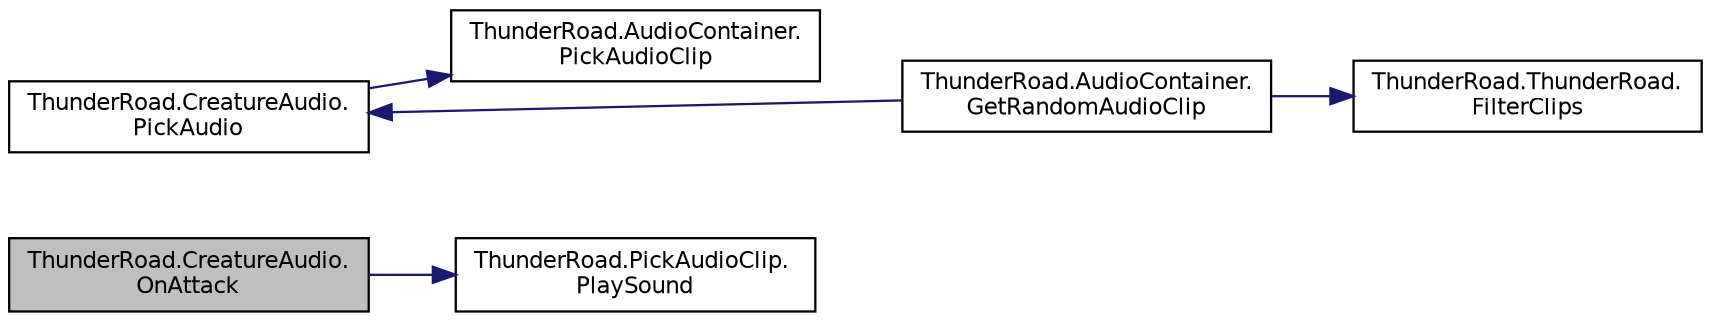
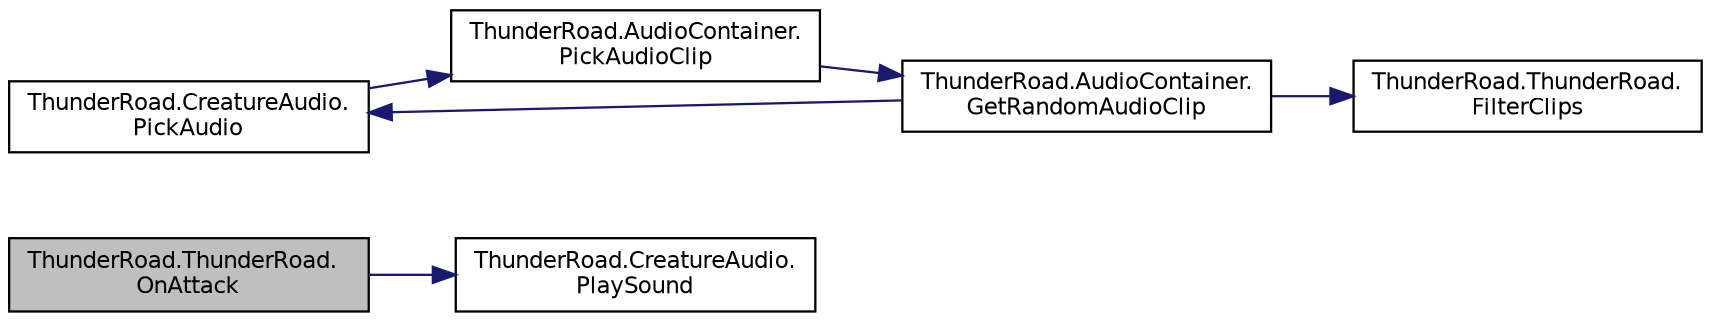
none -> (850, 70)
(189, 275) -> (189, 275)
(636, 275) -> (636, 275)
